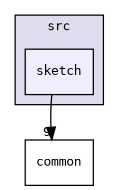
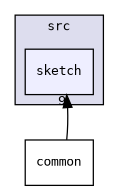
(51, 113) -> (68, 124)
